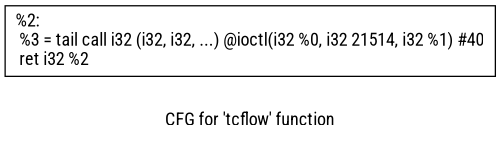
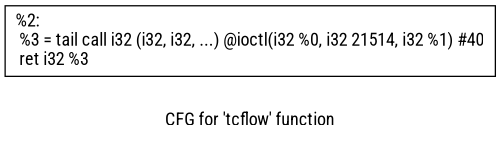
(53, 60) -> (53, 60)
